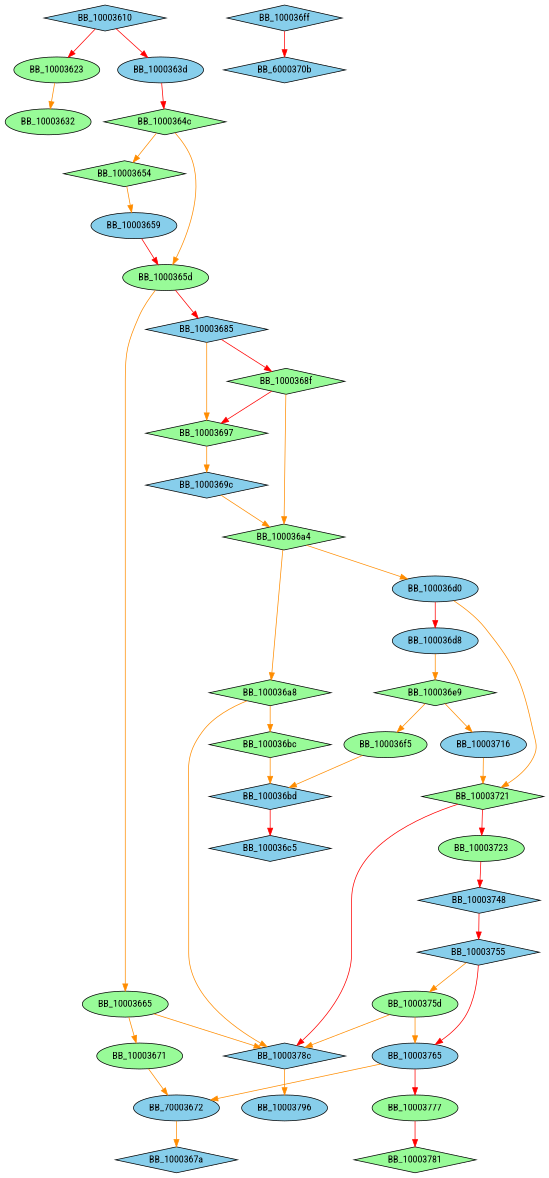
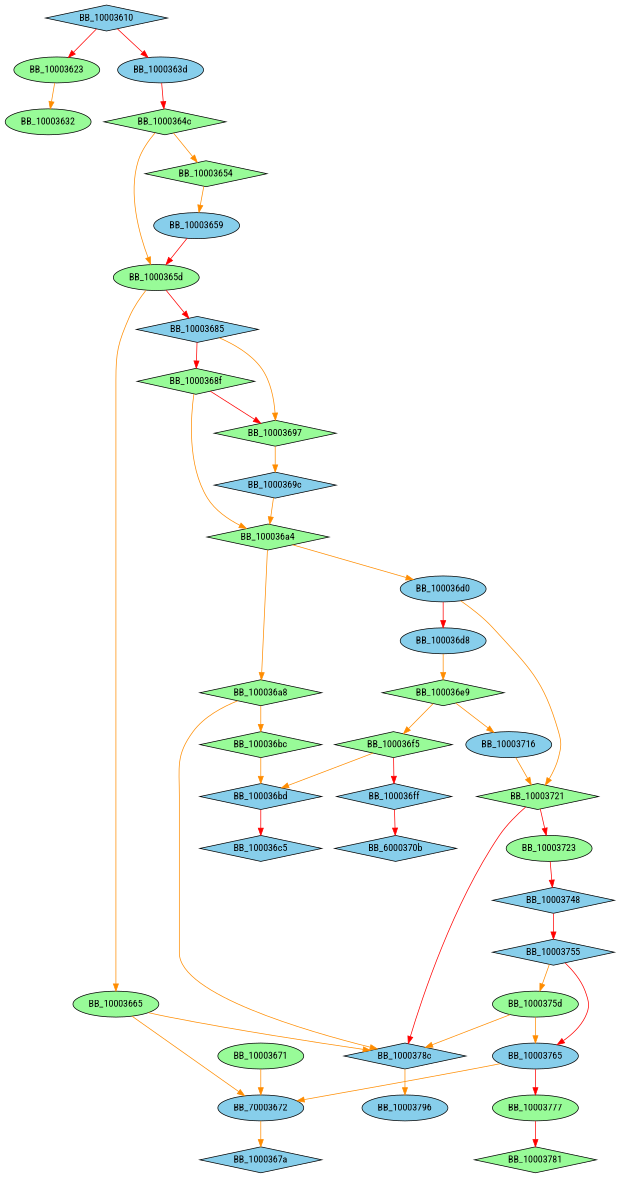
(385, 745) -> (393, 745)
none -> (394, 767)
(131, 1026) -> (185, 1054)
